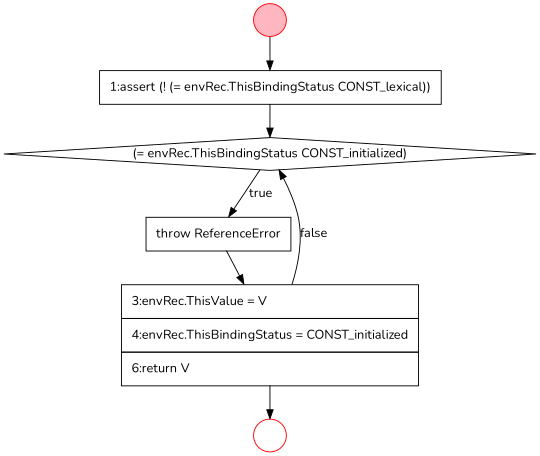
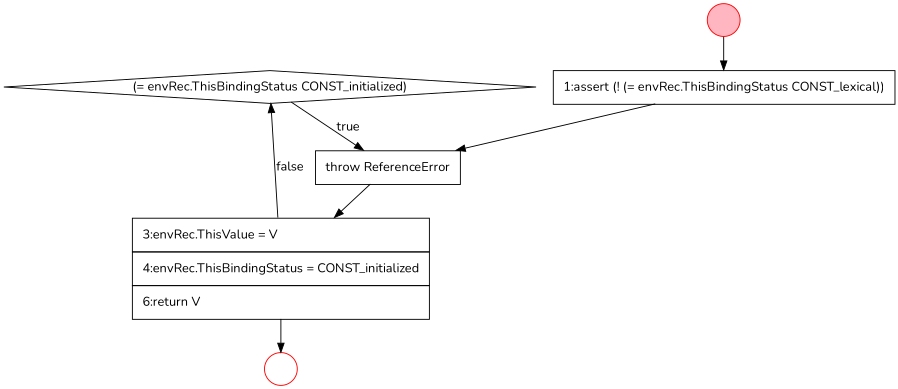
(270, 116) -> (560, 126)
